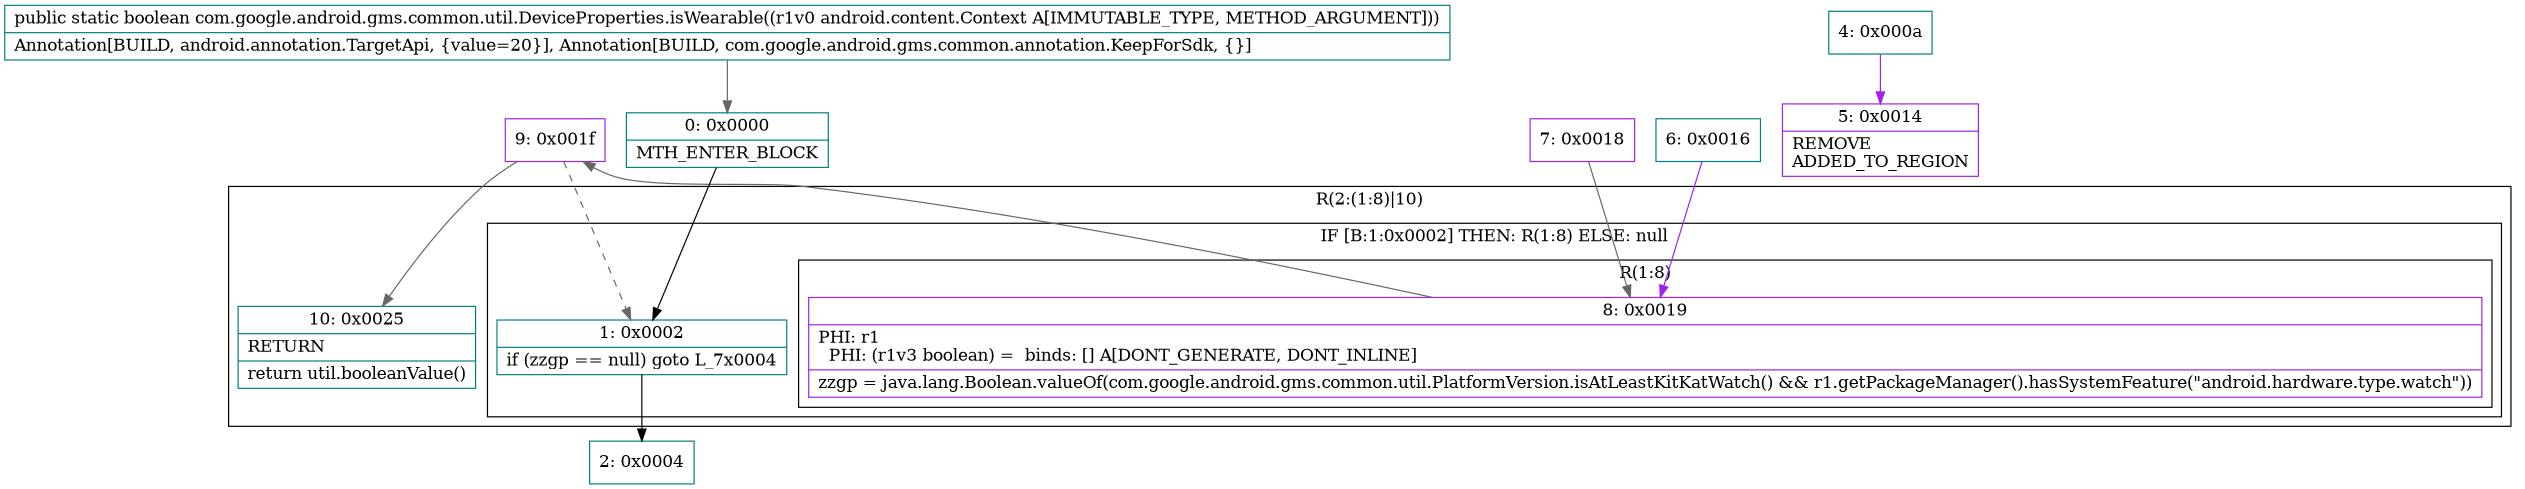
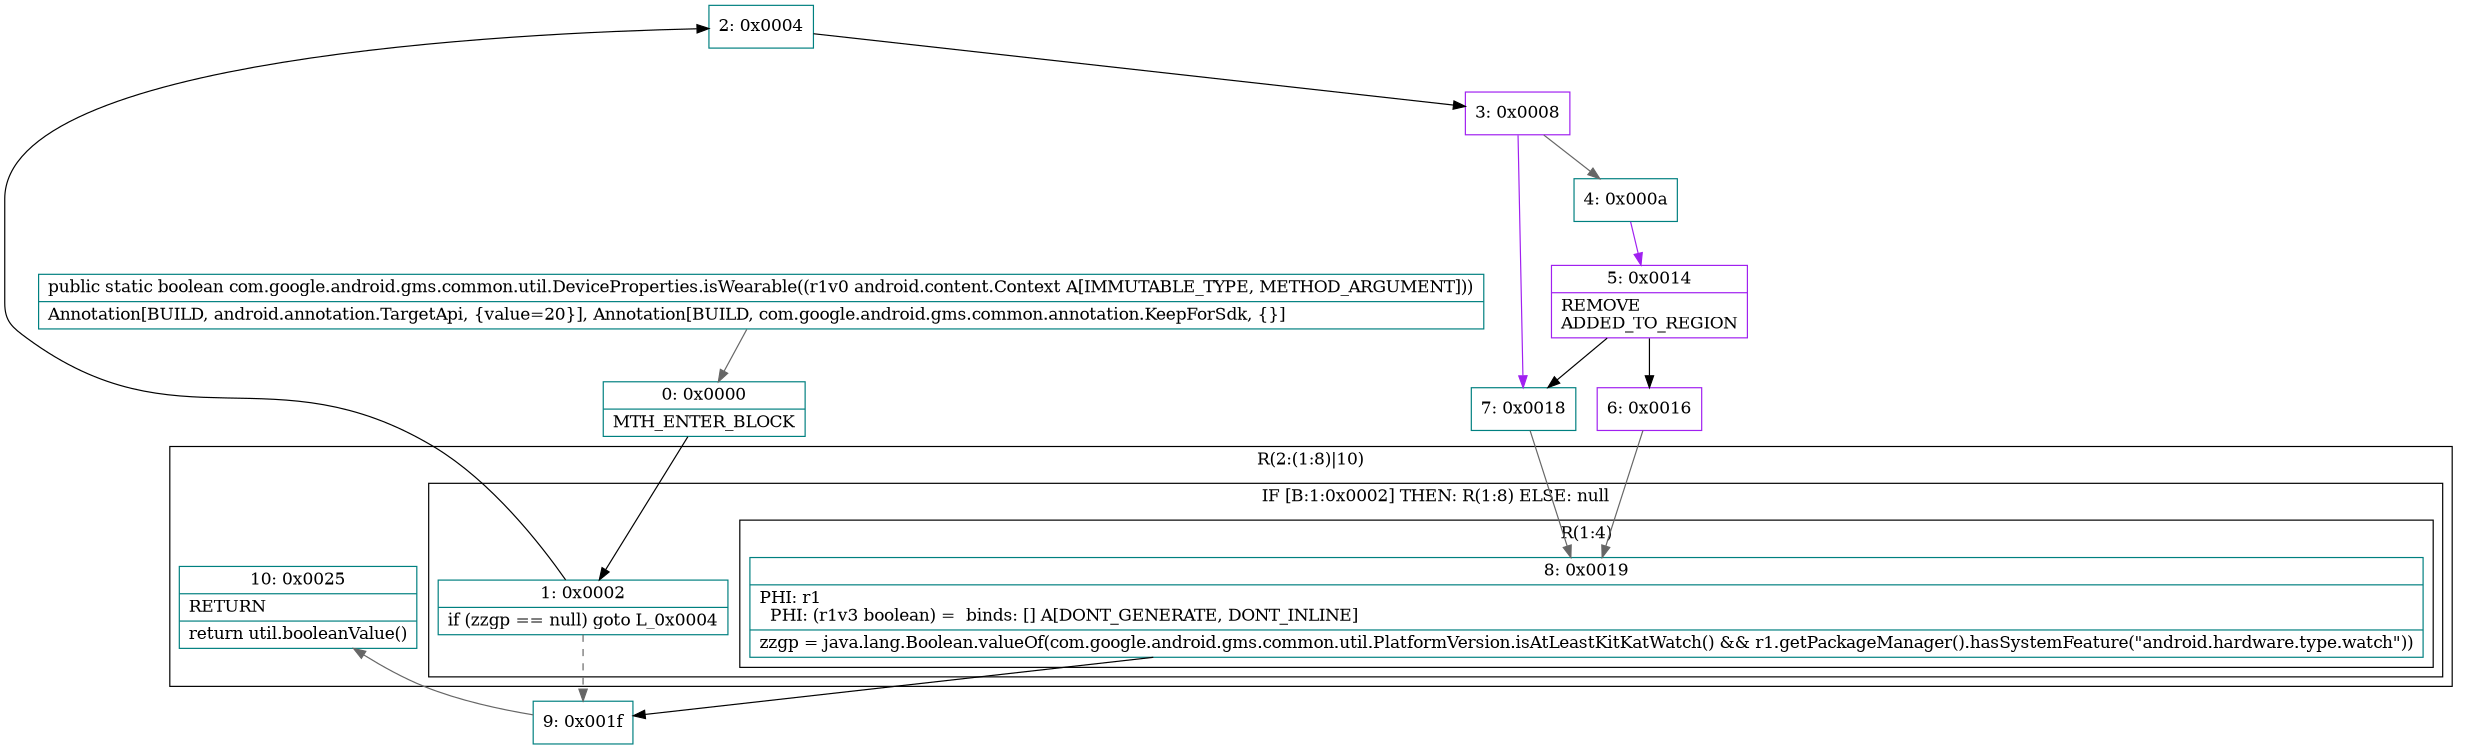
none -> (1518, 113)
(555, 140) -> (583, 723)
(1582, 140) -> (1524, 409)
(1708, 140) -> (1649, 409)
(994, 214) -> (823, 694)
(1686, 214) -> (1623, 491)
(595, 235) -> (583, 662)
(1645, 274) -> (1586, 534)
(1645, 347) -> (1586, 607)
none -> (1649, 357)
none -> (1582, 359)
(642, 360) -> (583, 620)
